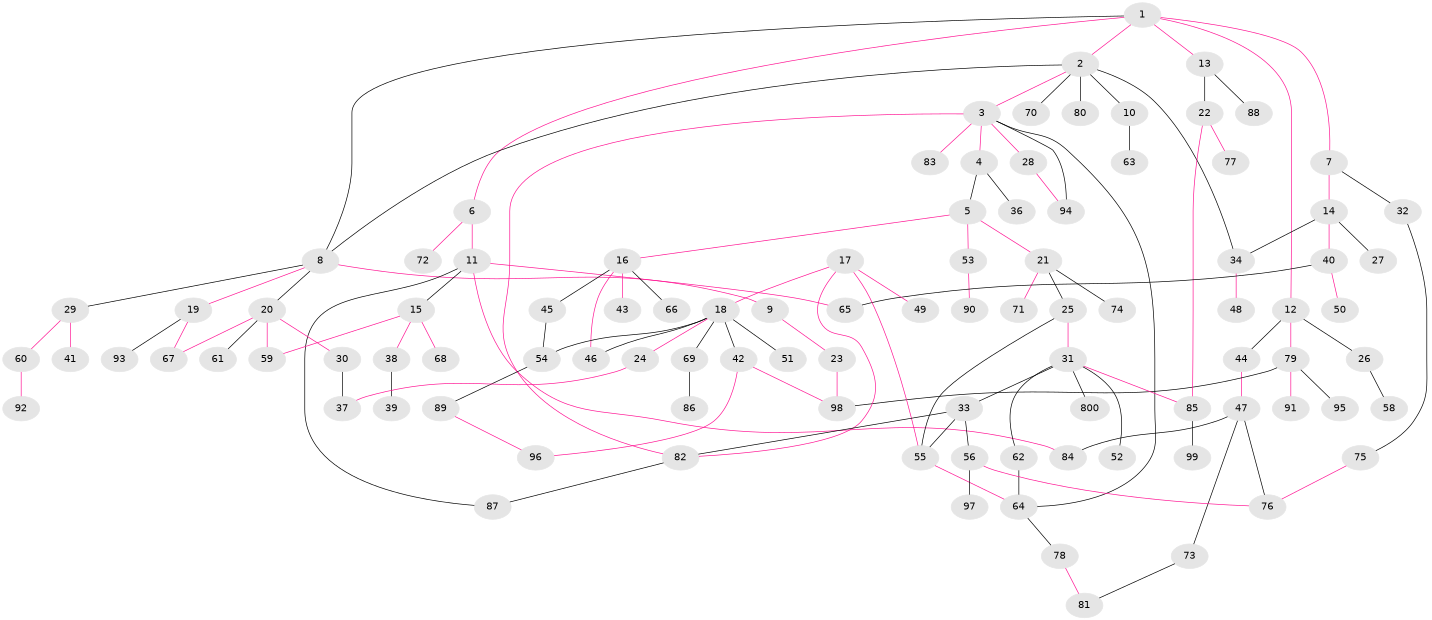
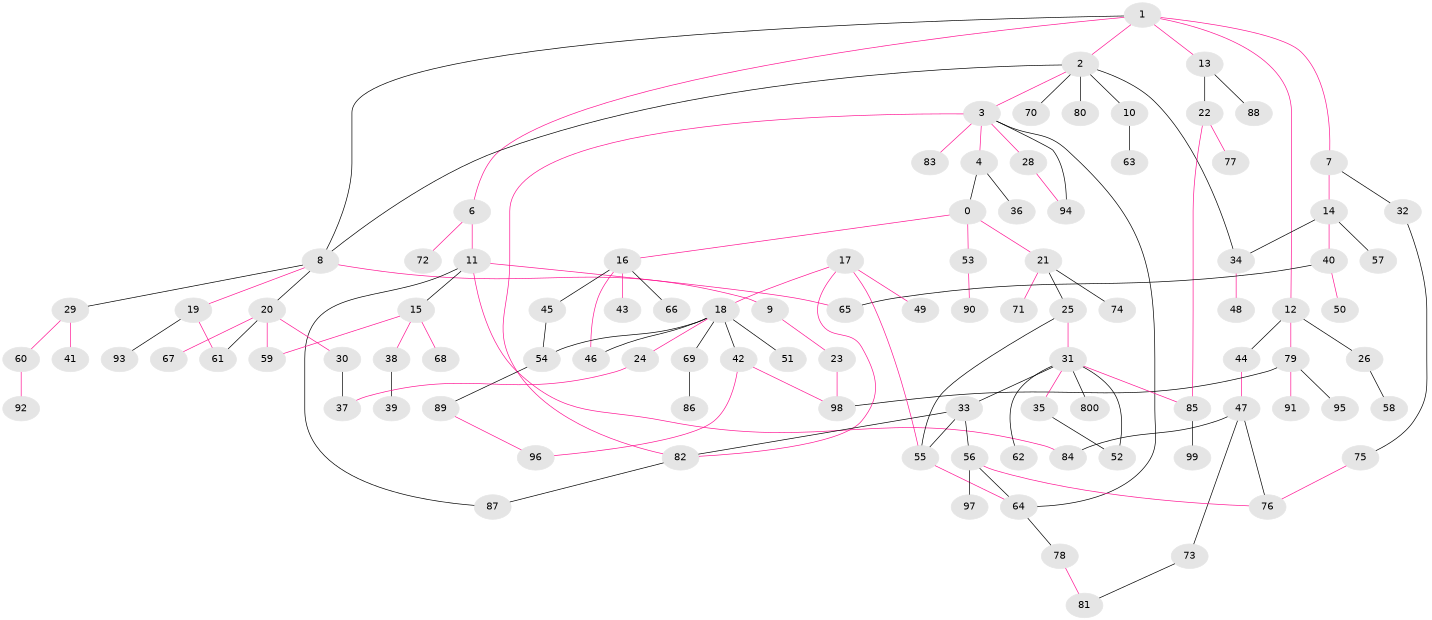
(968, 212) -> (968, 212)
(1378, 261) -> (1378, 261)
(181, 335) -> (206, 335)
none -> (1039, 409)
(1019, 483) -> (994, 482)
